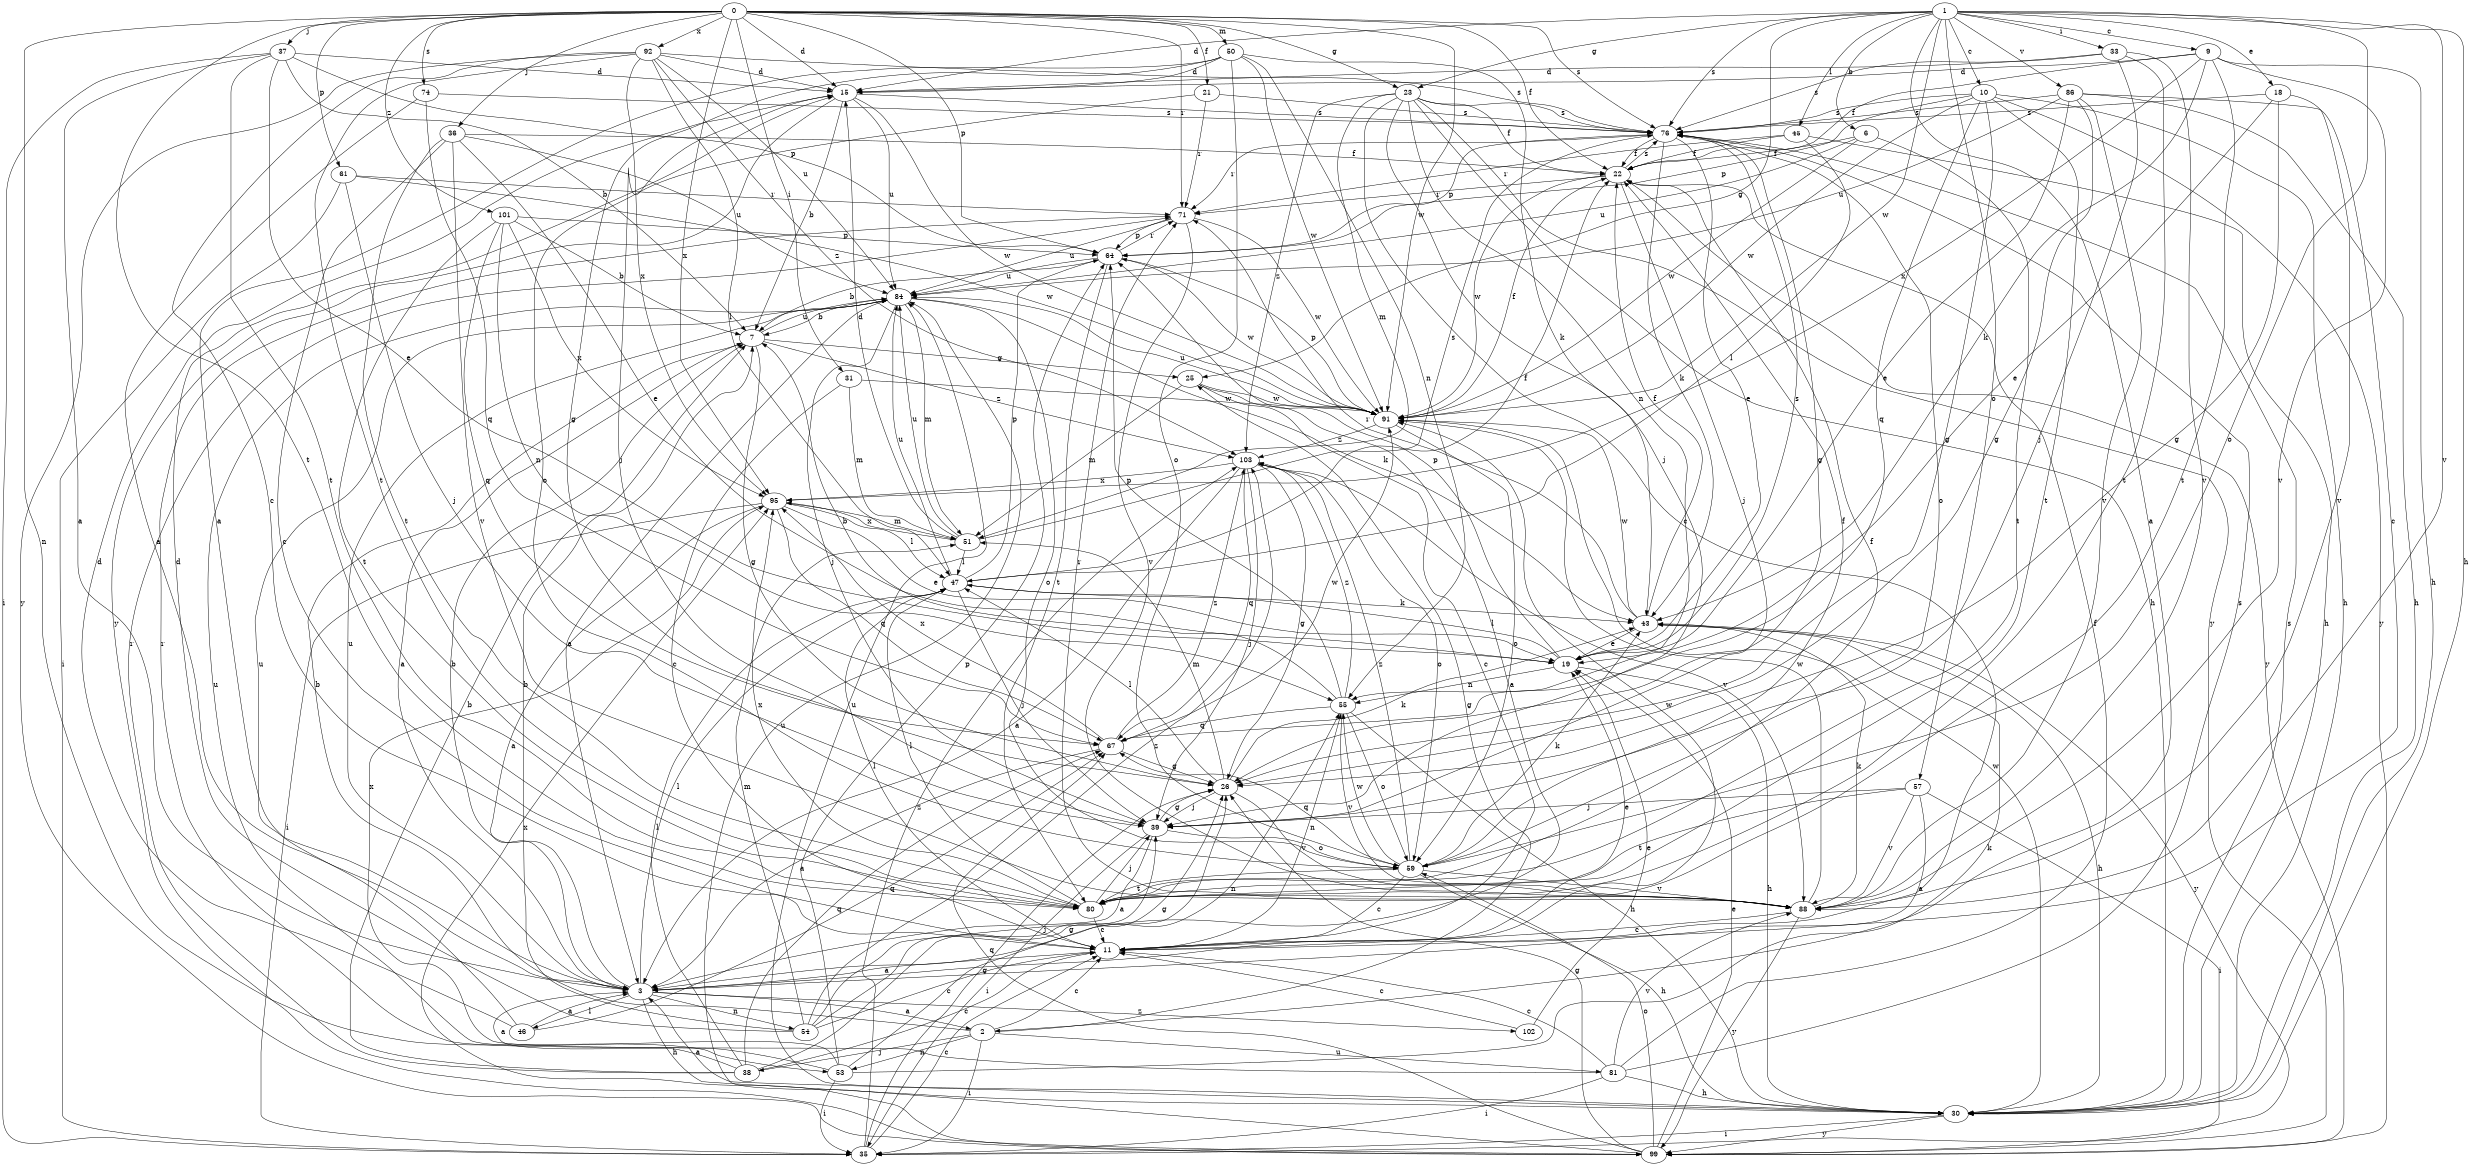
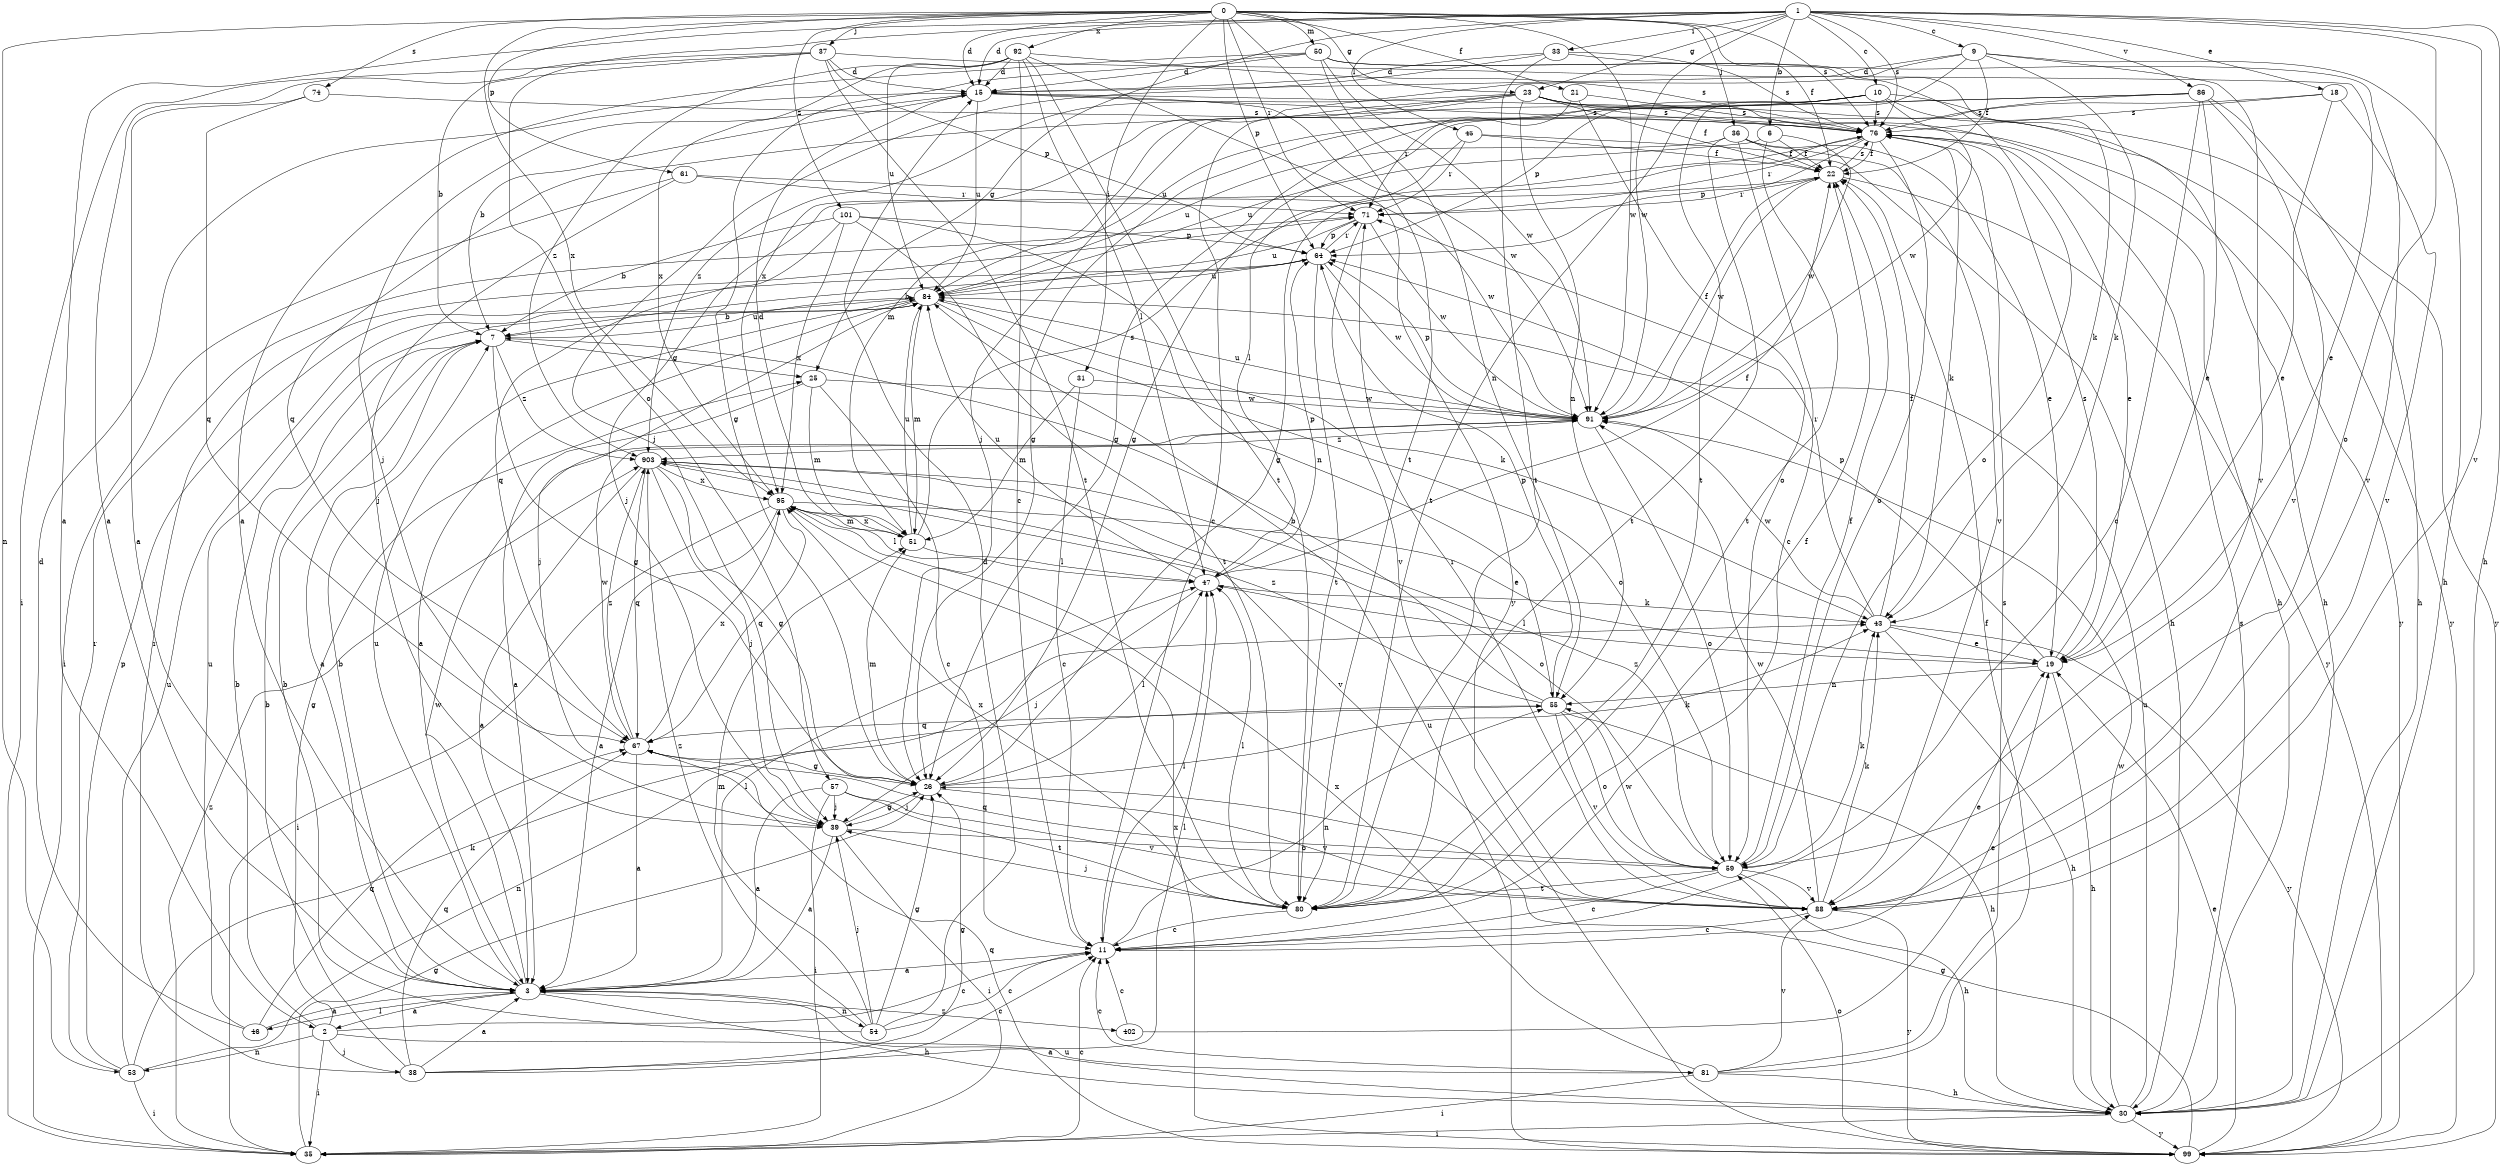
(1246, 461) -> (648, 461)
(1700, 555) -> (998, 344)
(1529, 1032) -> (1129, 1032)
